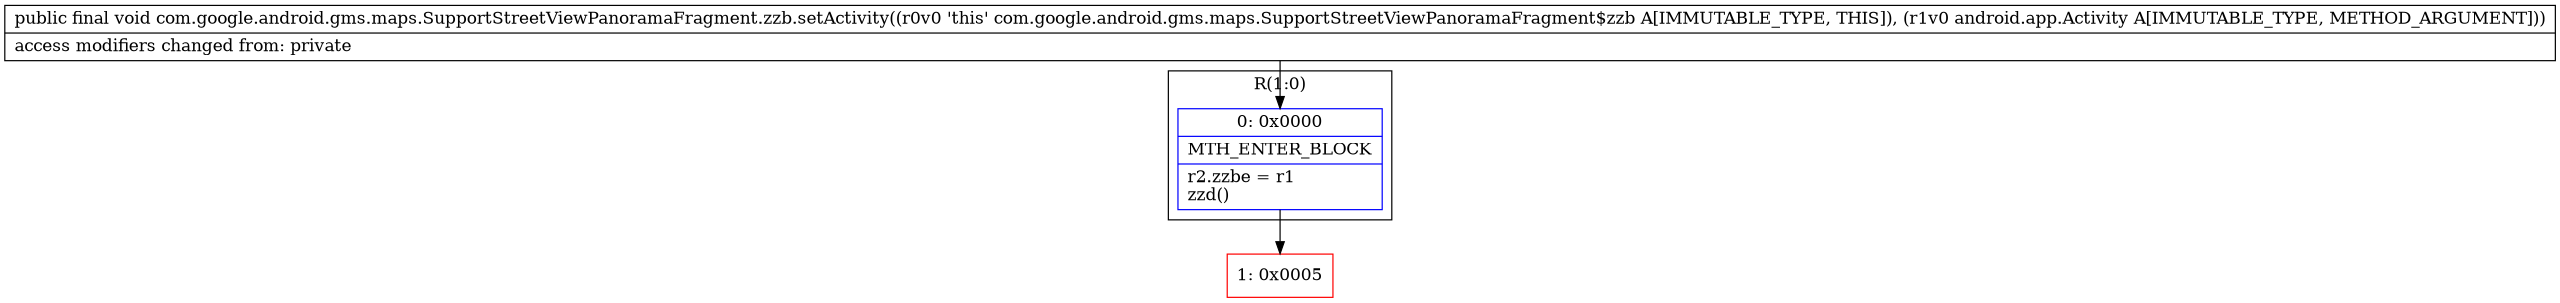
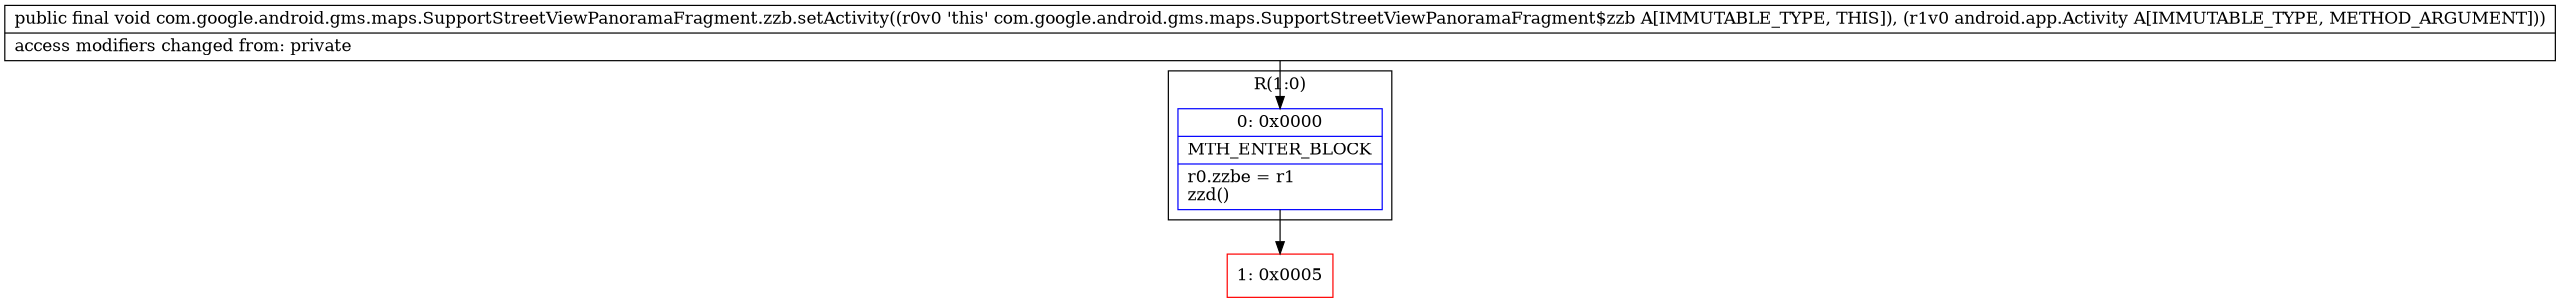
(1242, 177) -> (1242, 177)
